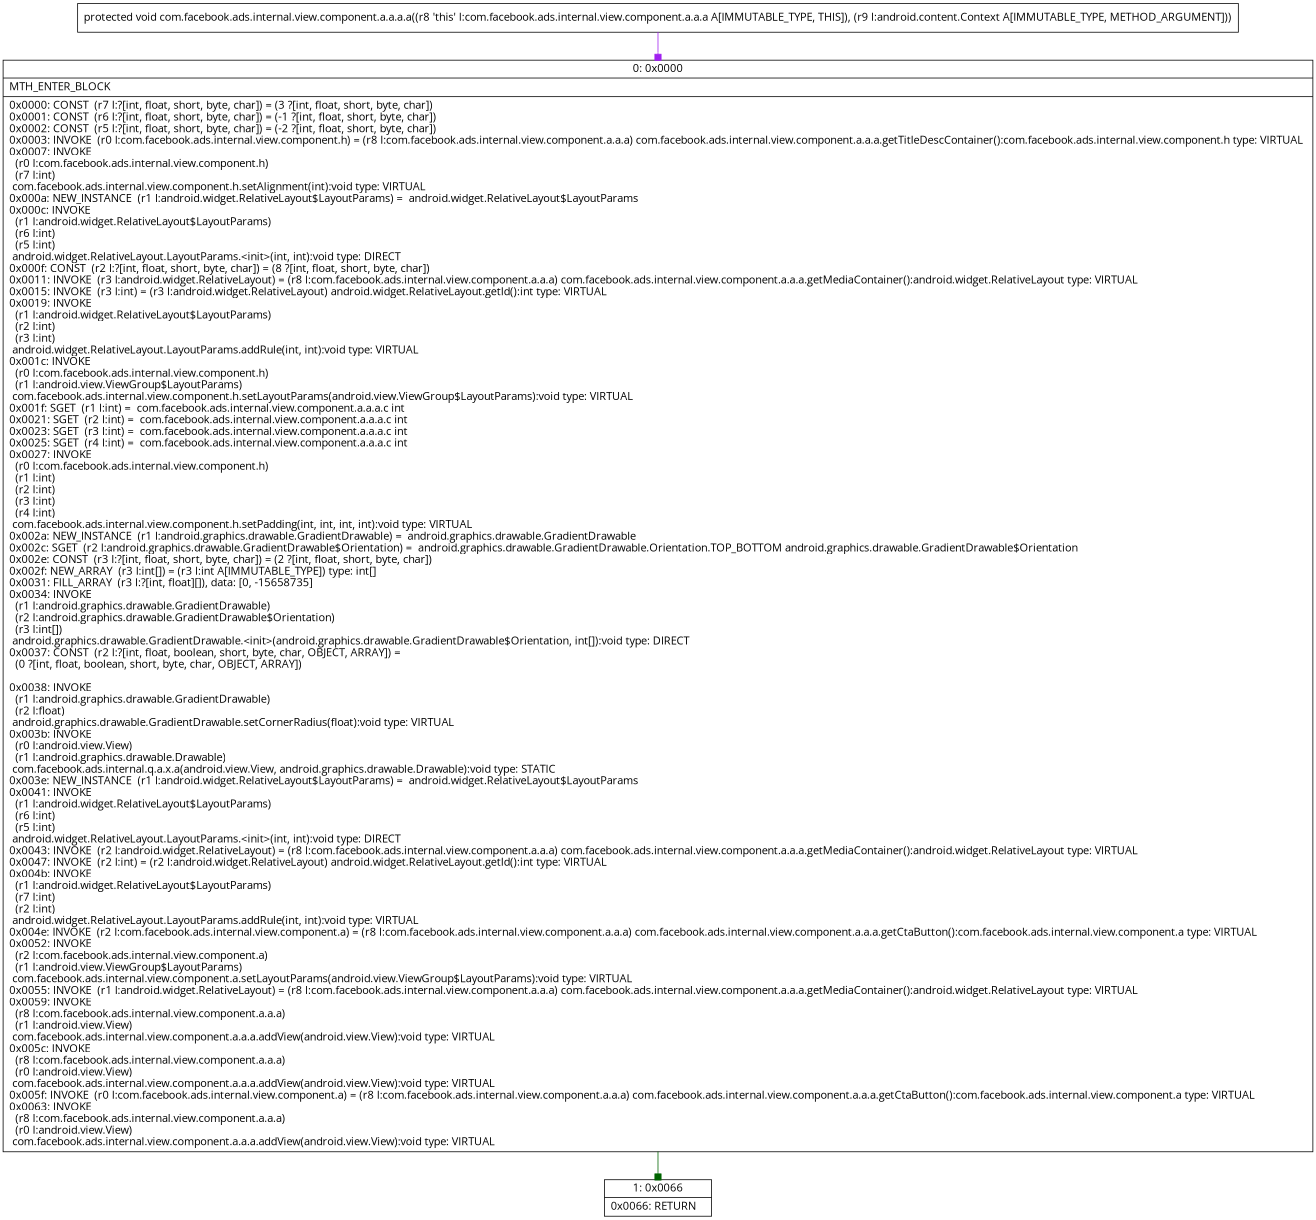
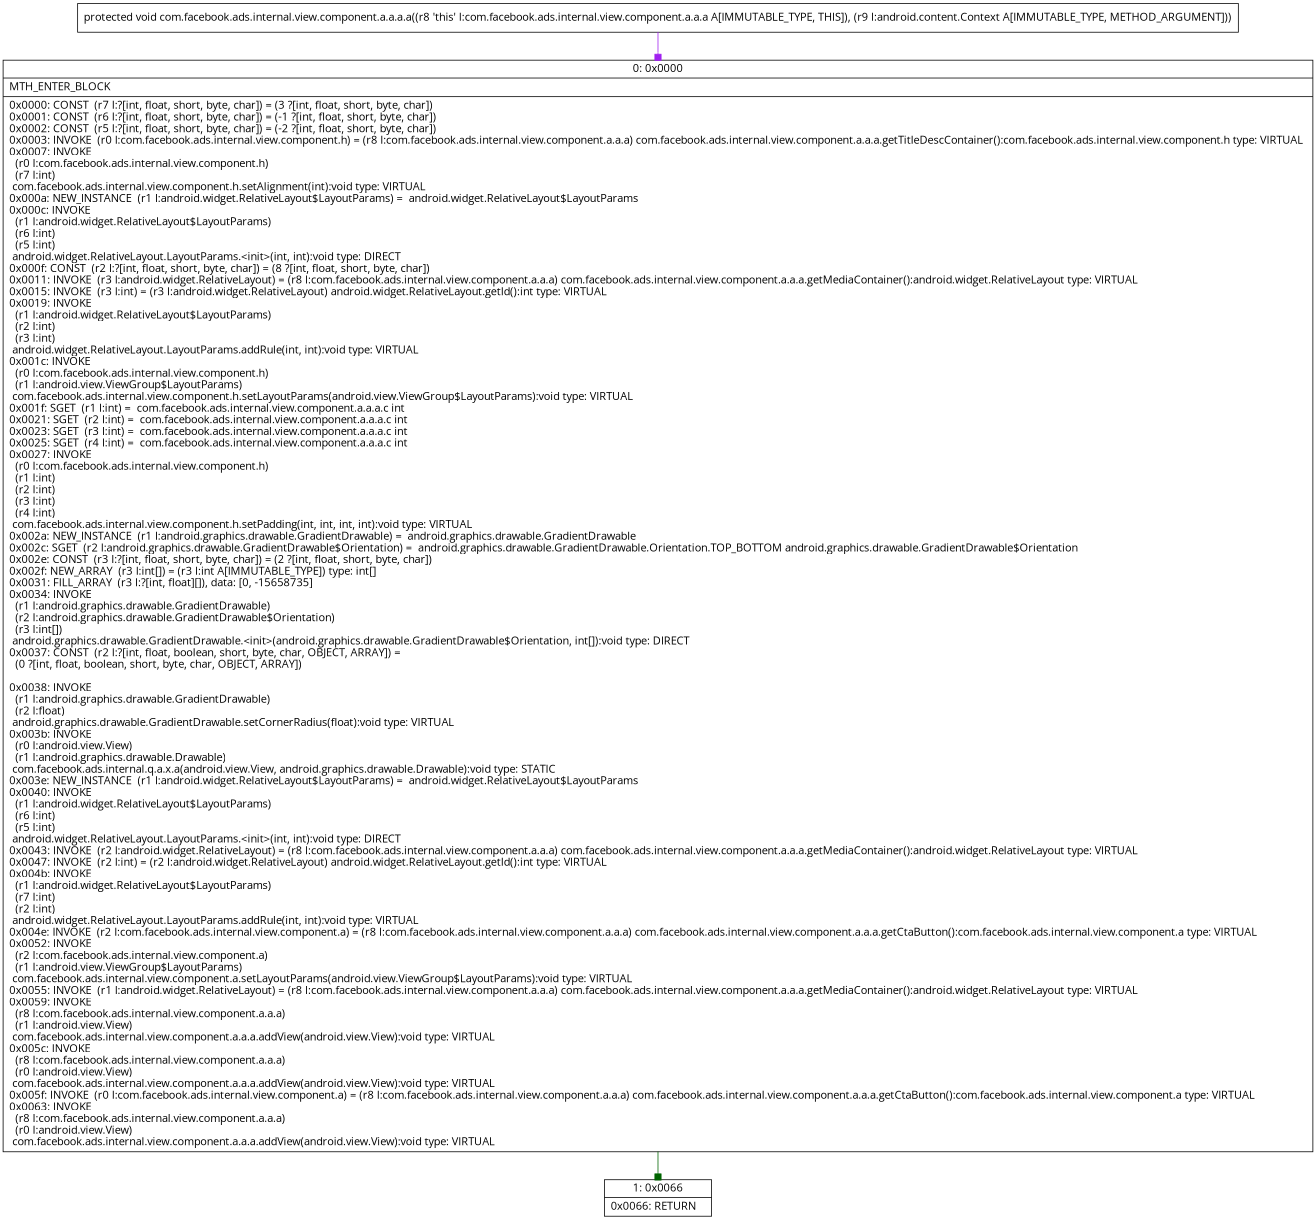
(54, 793) -> (54, 793)
